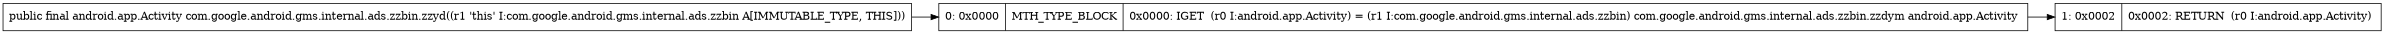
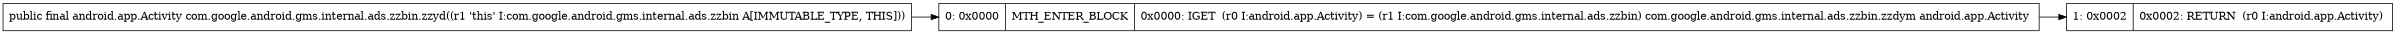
(1064, 17) -> (1070, 17)
